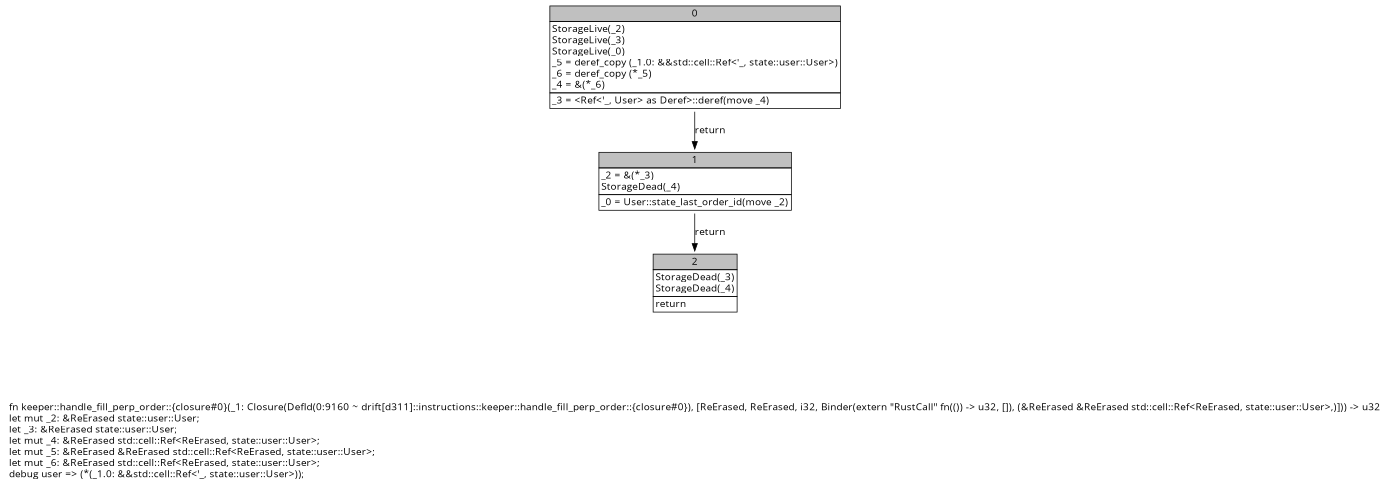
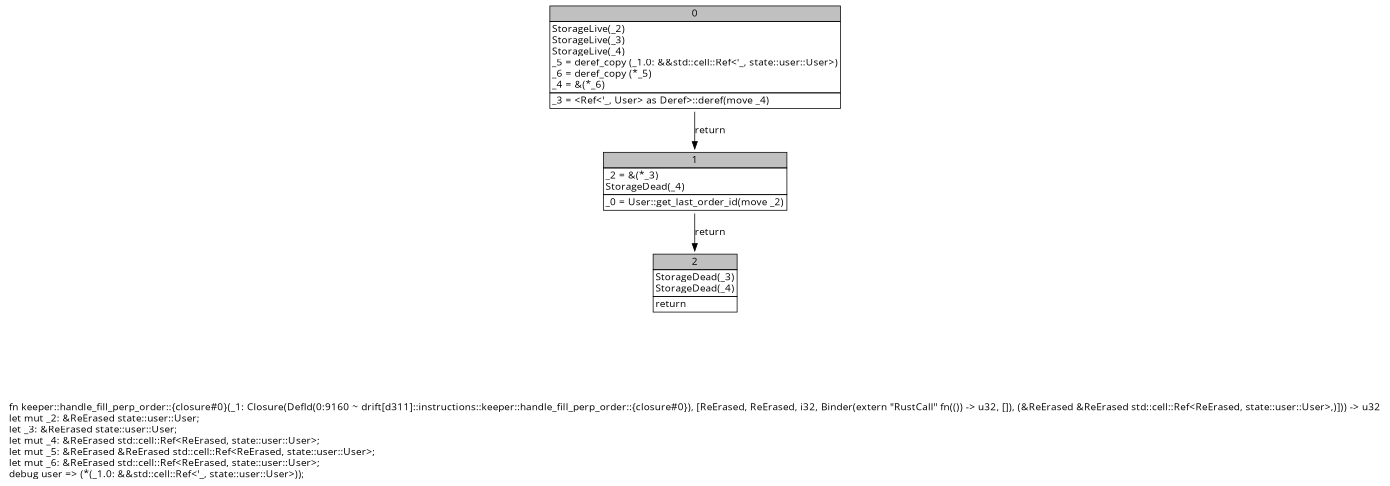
(589, 51) -> (589, 51)
(695, 202) -> (695, 202)
